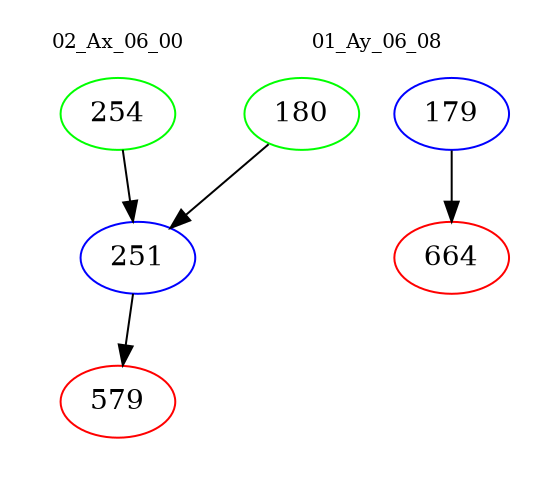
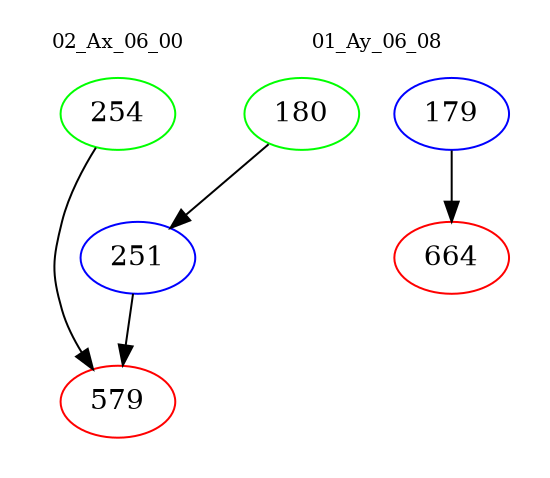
(126, 175) -> (56, 249)
